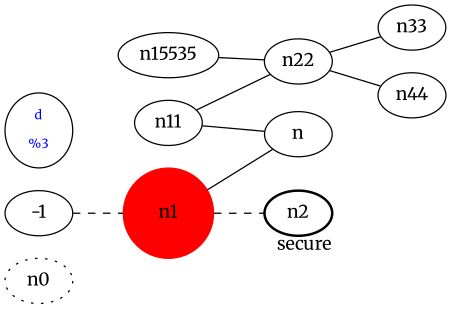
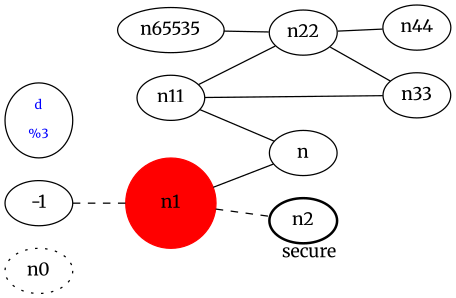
(168, 55) -> (171, 30)
none -> (294, 97)
